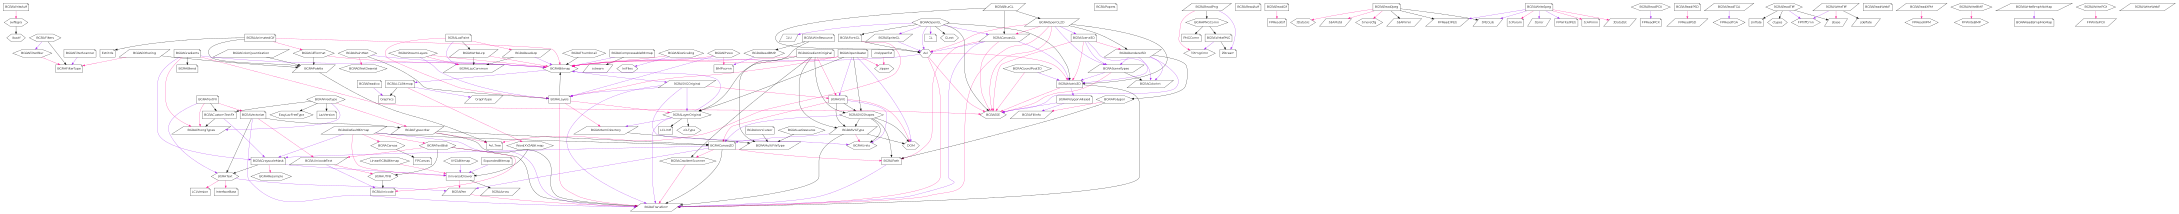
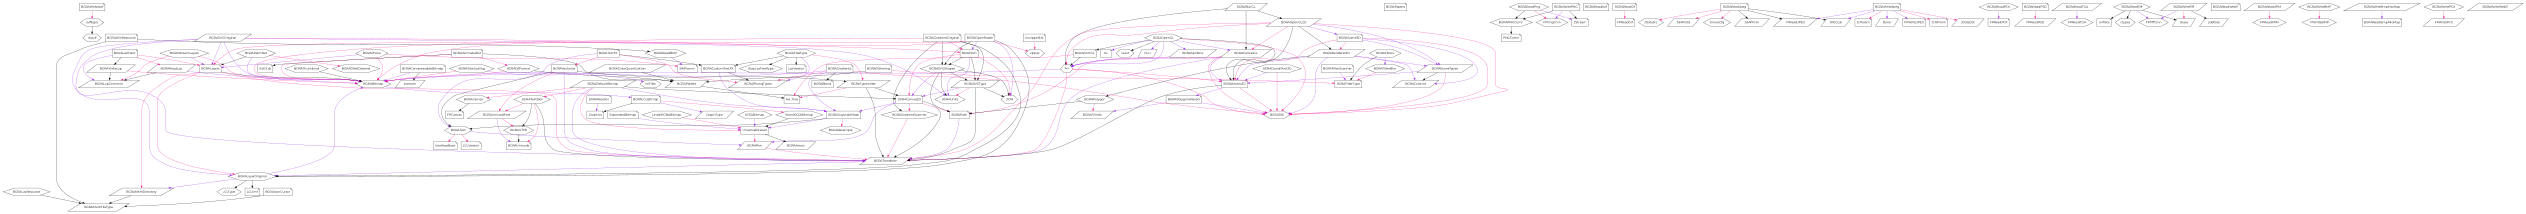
(1207, 7) -> (1529, 7)
(1212, 29) -> (1538, 15)
(145, 53) -> (879, 69)
(965, 65) -> (1275, 49)
(618, 77) -> (246, 72)
(652, 155) -> (570, 169)
